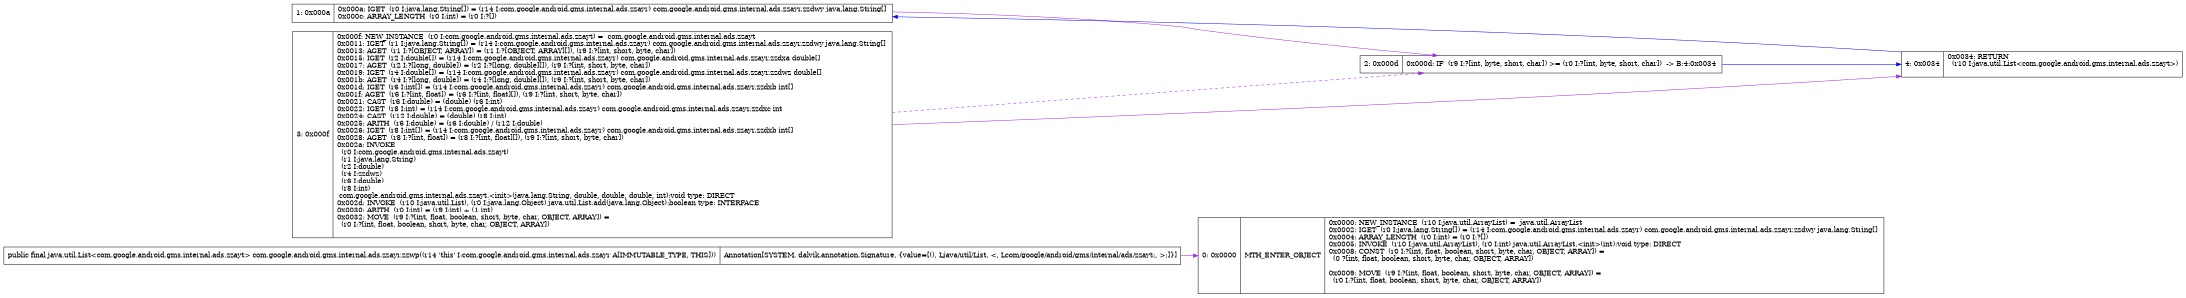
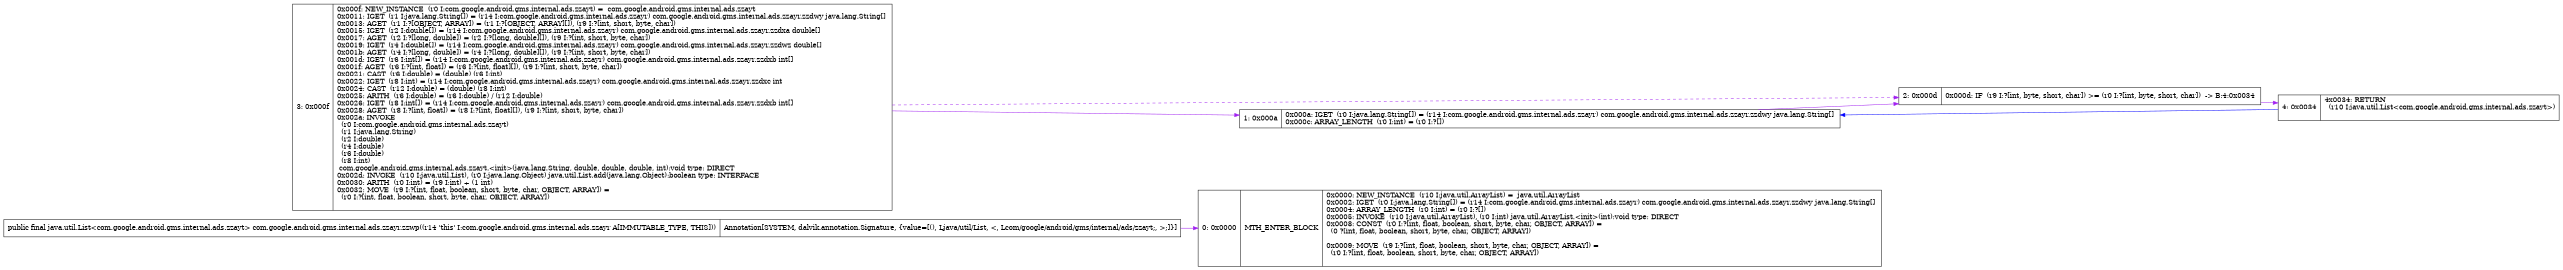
(1980, 57) -> (2357, 100)
(1809, 64) -> (2267, 103)
(1394, 104) -> (1063, 113)
(360, 174) -> (360, 147)
(1283, 255) -> (1281, 228)
